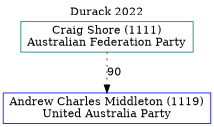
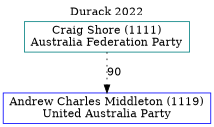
(107, 37) -> (107, 37)
